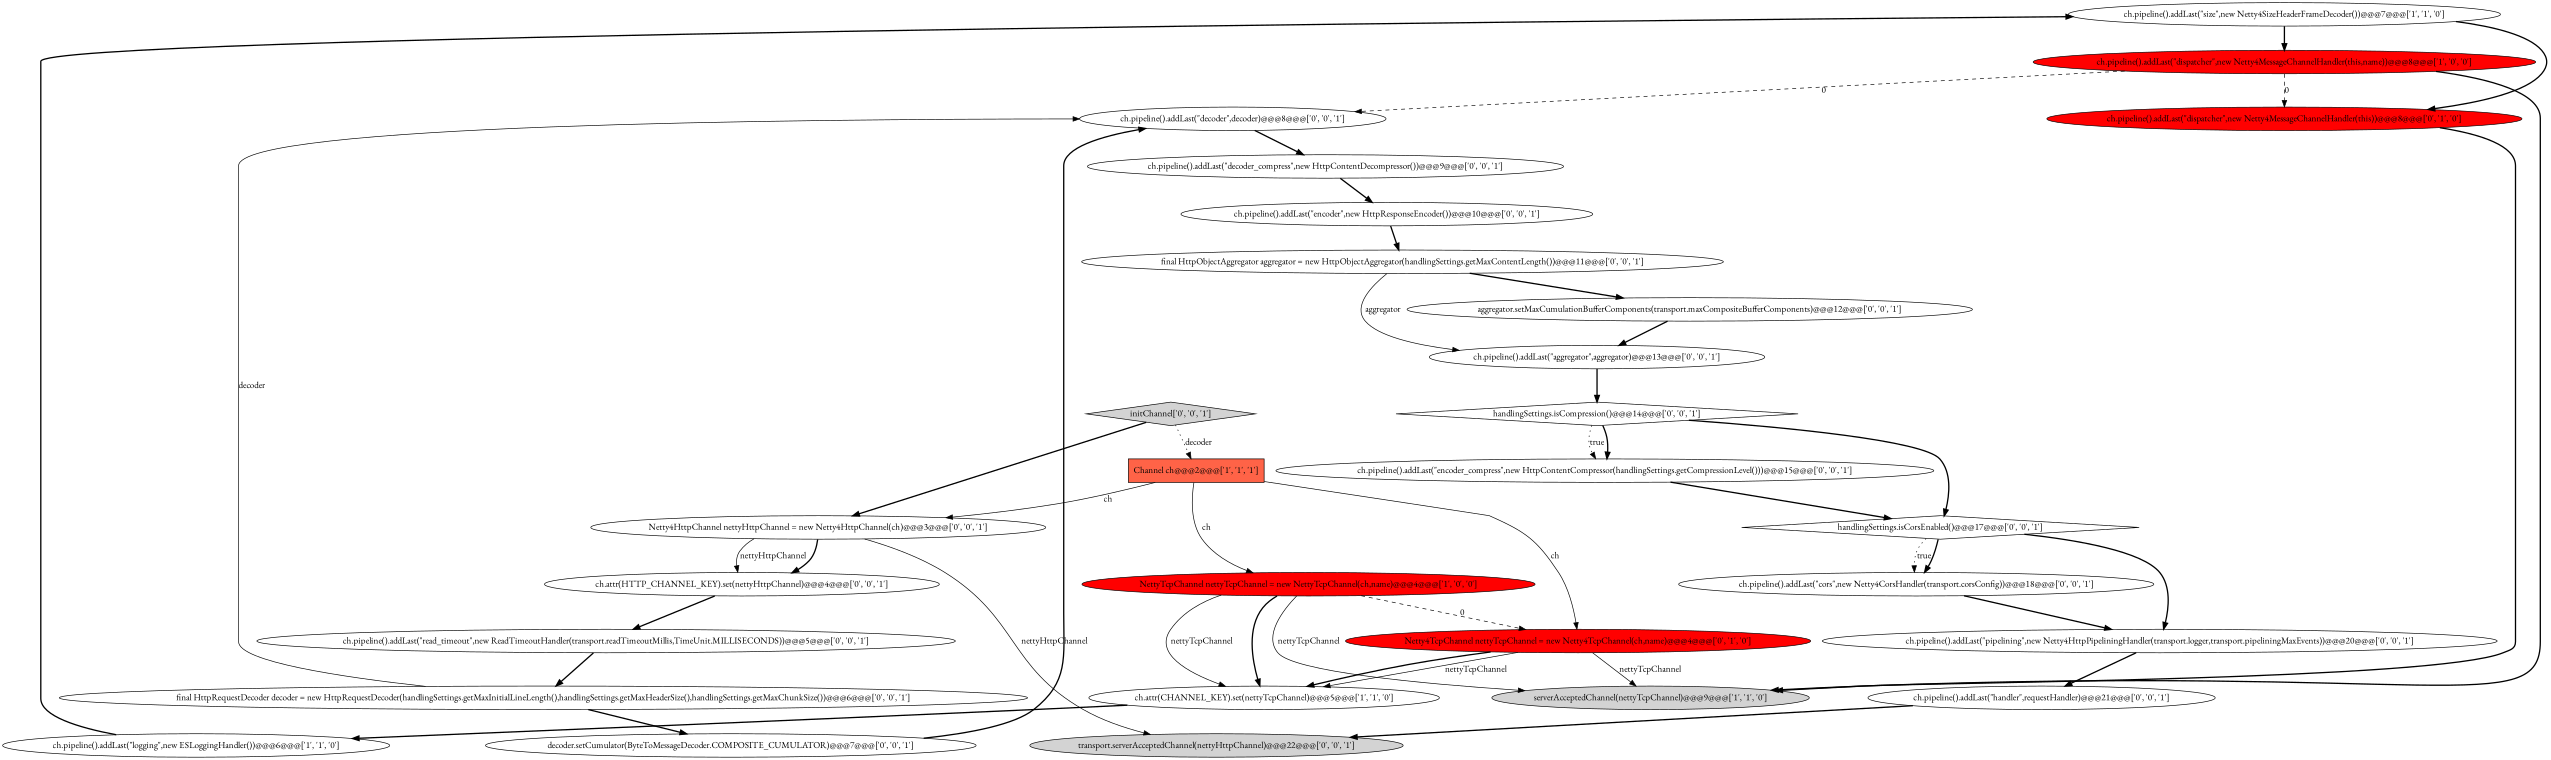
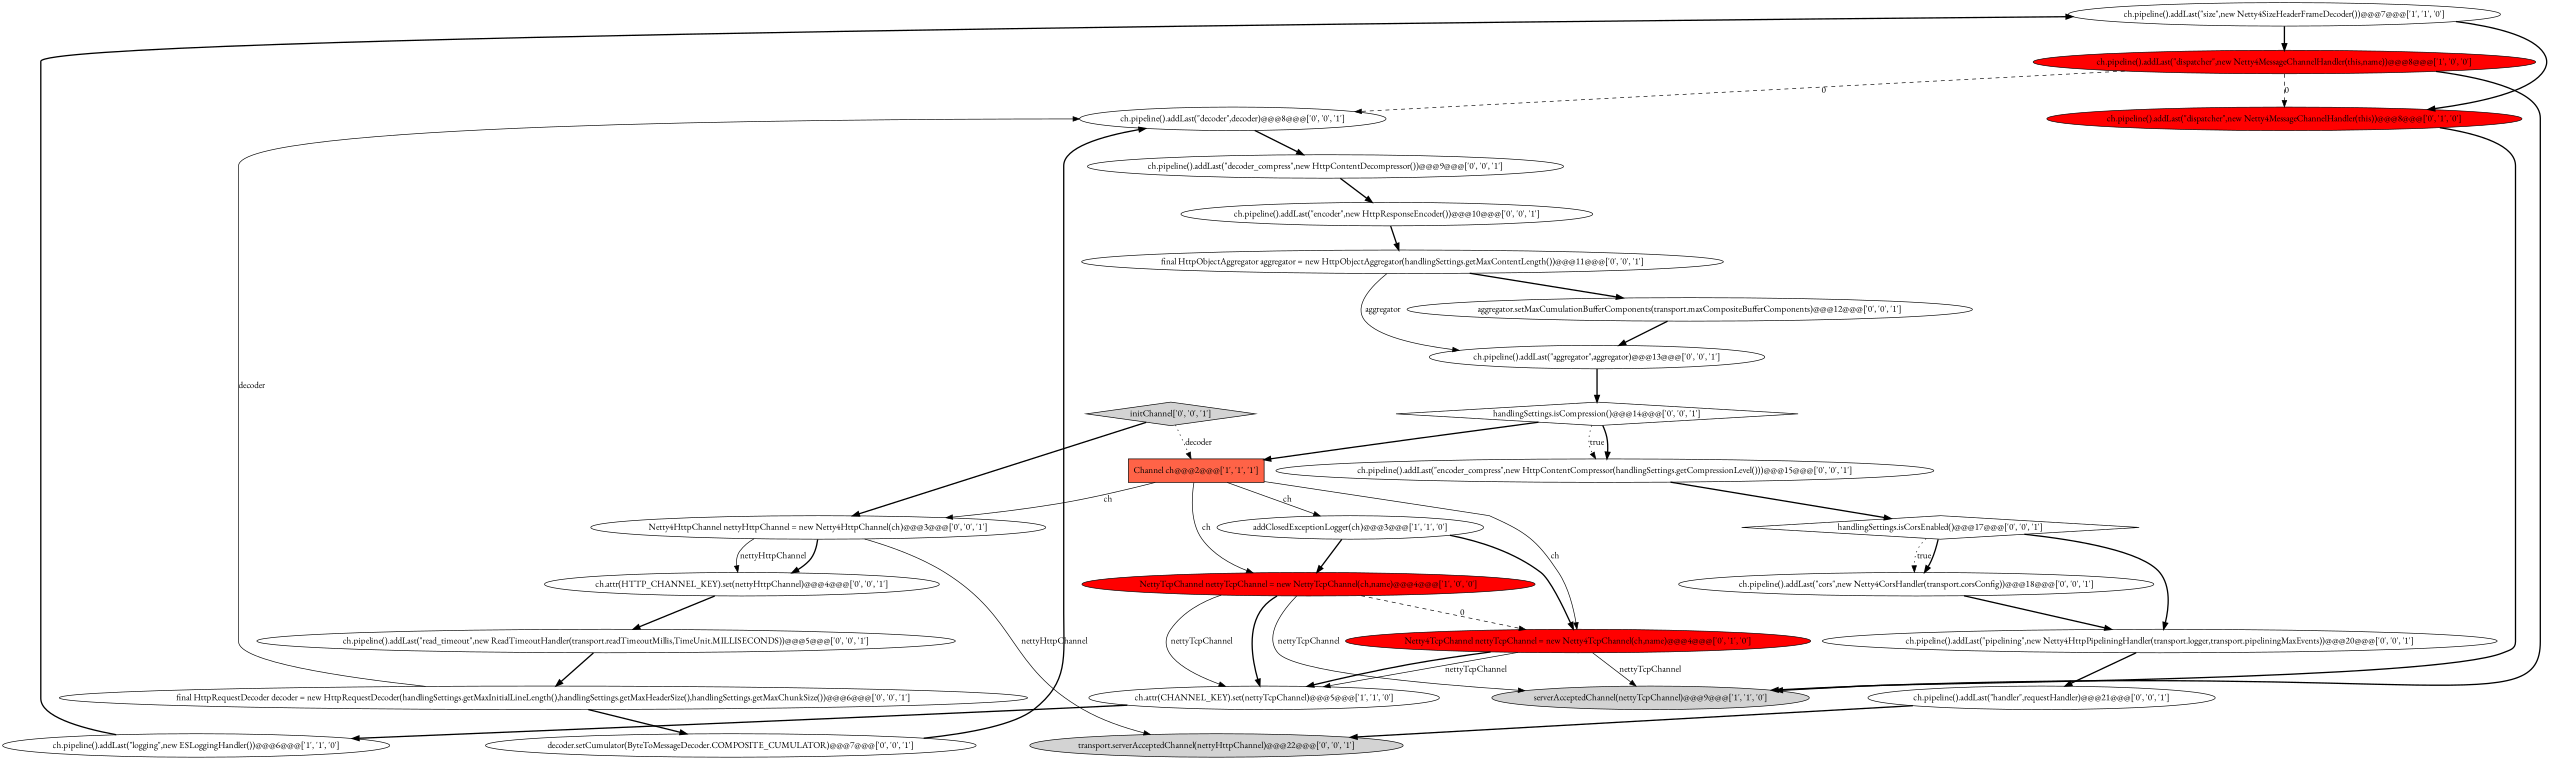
(1842, 435) -> (1405, 440)
none -> (1350, 527)
